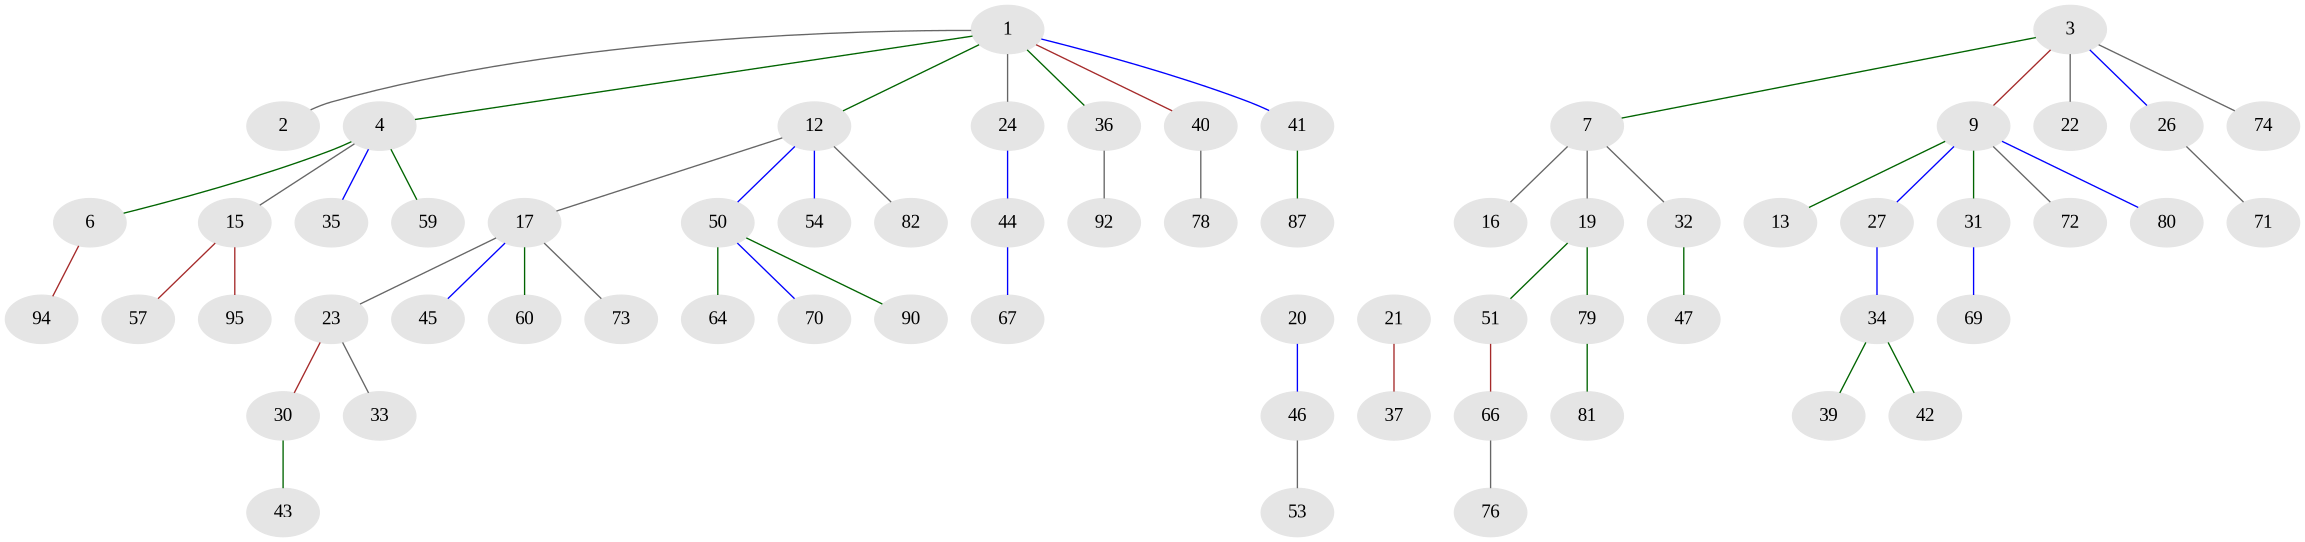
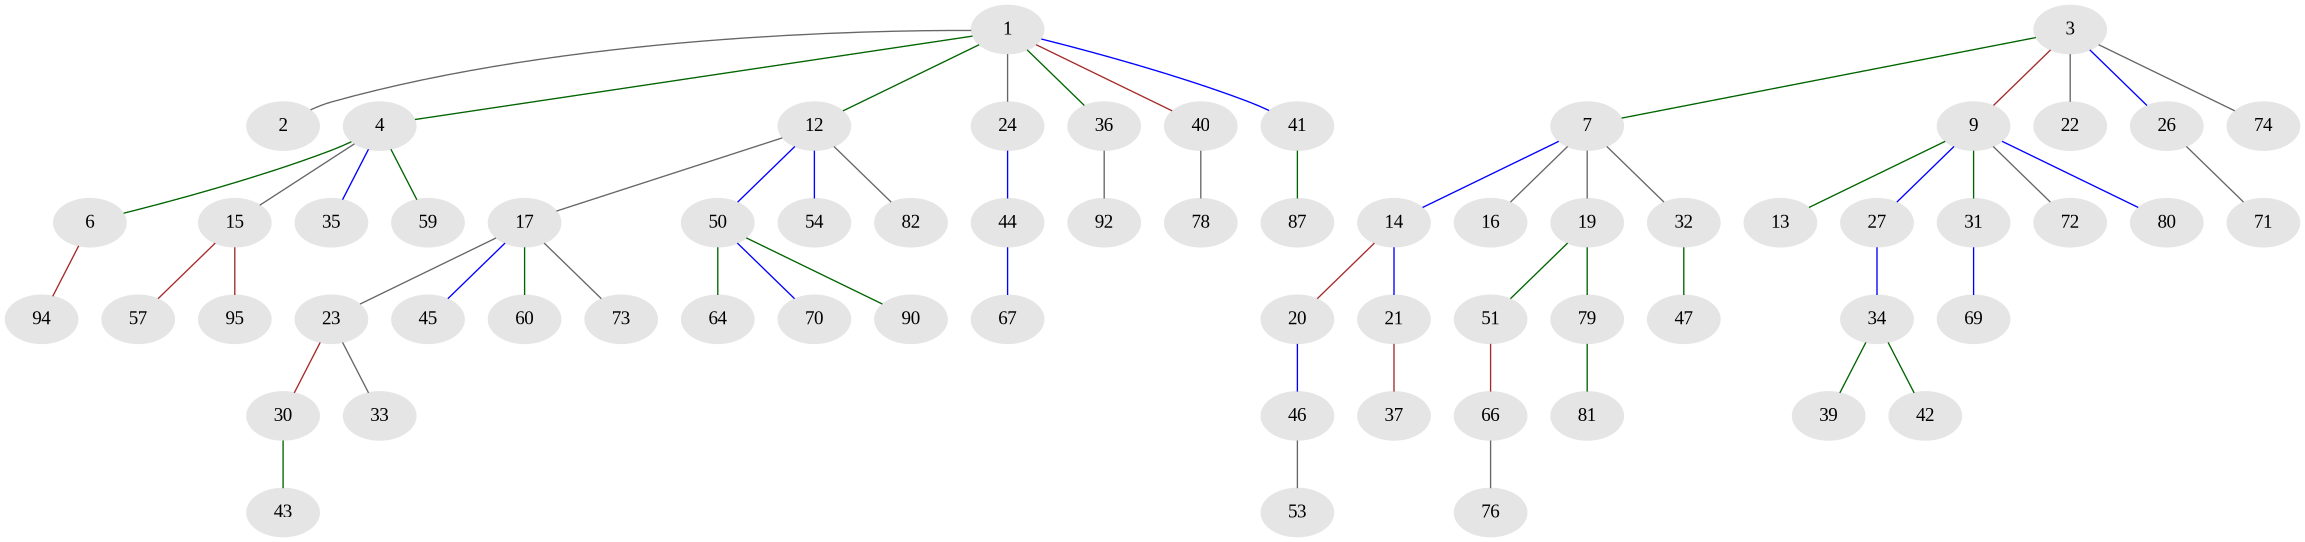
none -> (1394, 223)
